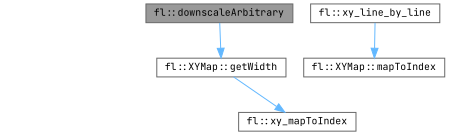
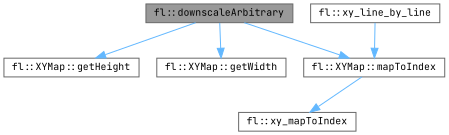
none -> (292, 39)
none -> (71, 68)
(255, 92) -> (340, 92)
